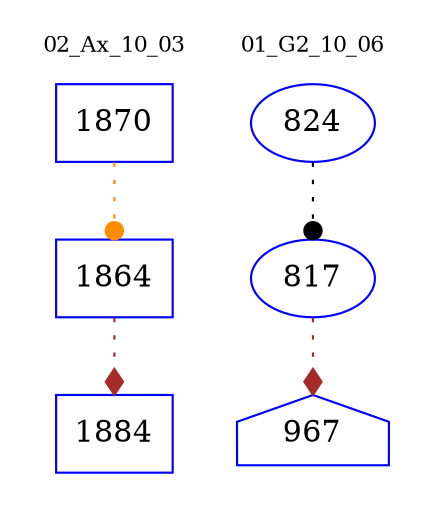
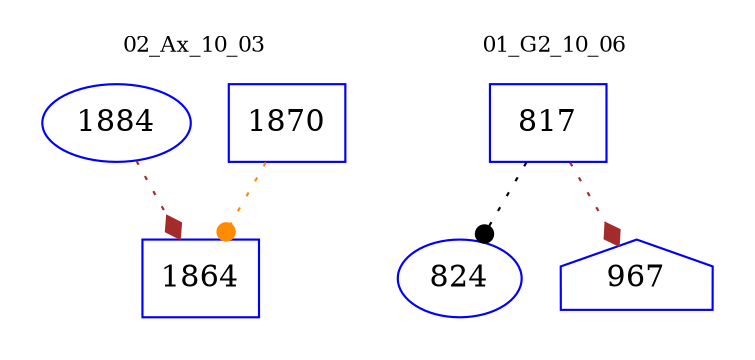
(313, 192) -> (508, 194)
(313, 278) -> (548, 123)
(114, 343) -> (152, 188)
(114, 434) -> (117, 123)
